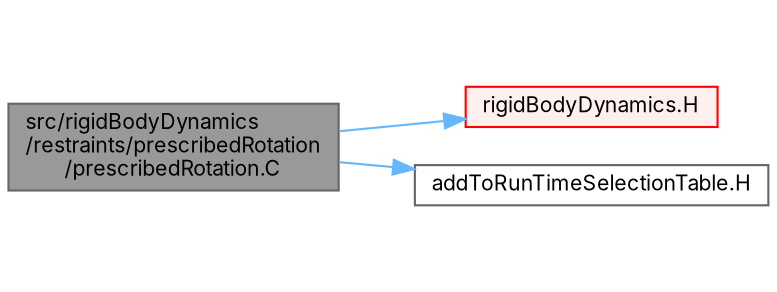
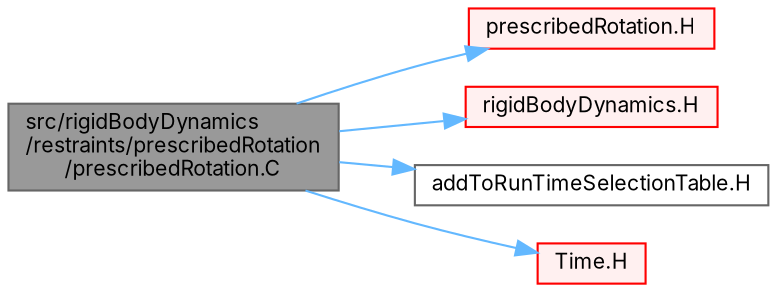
none -> (592, 29)
none -> (592, 264)
